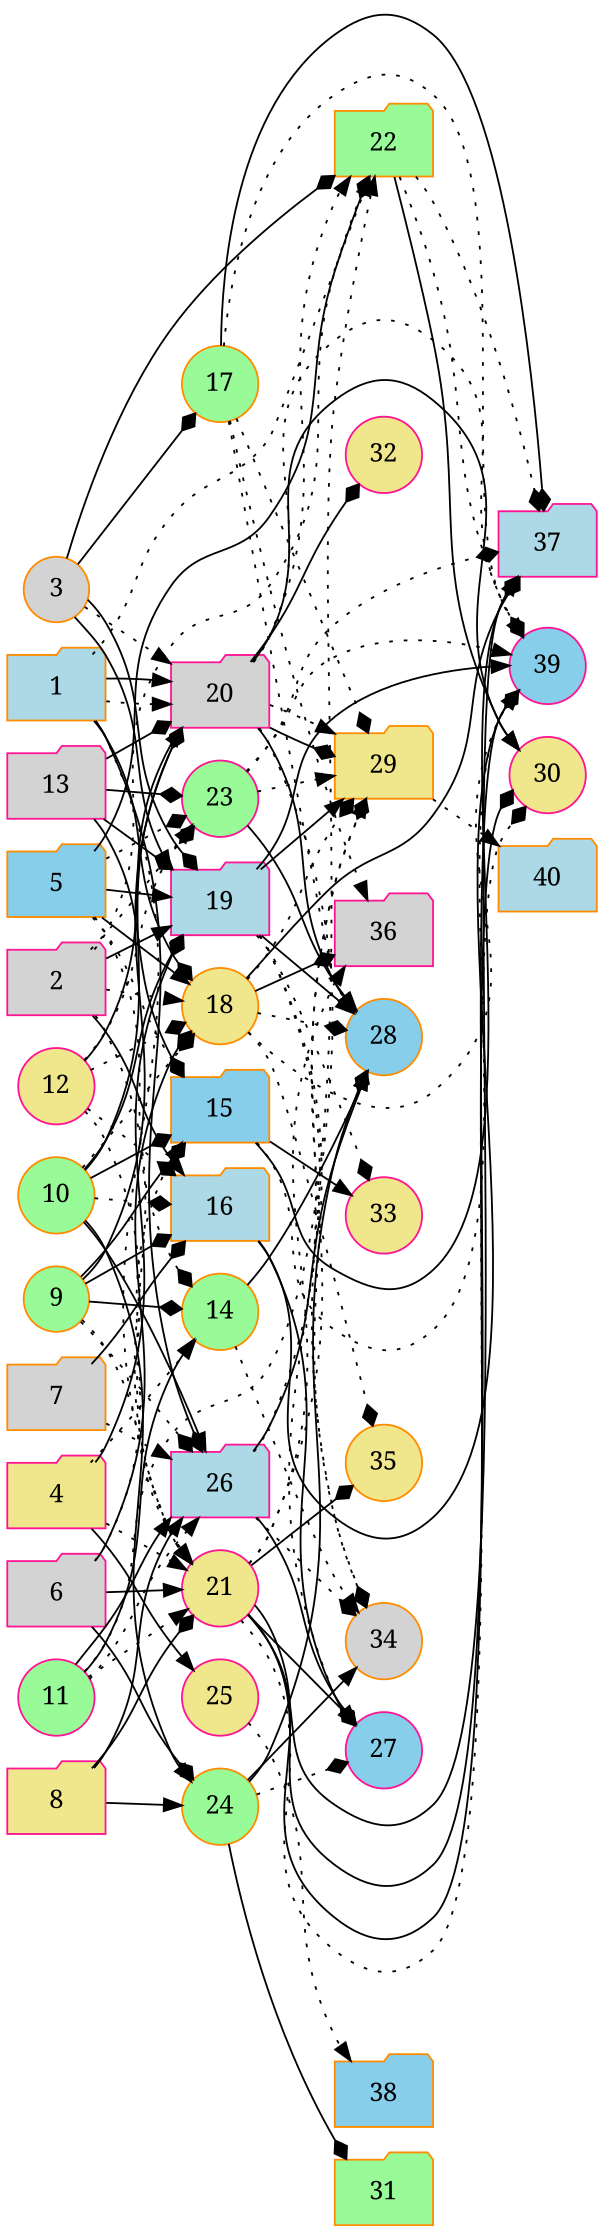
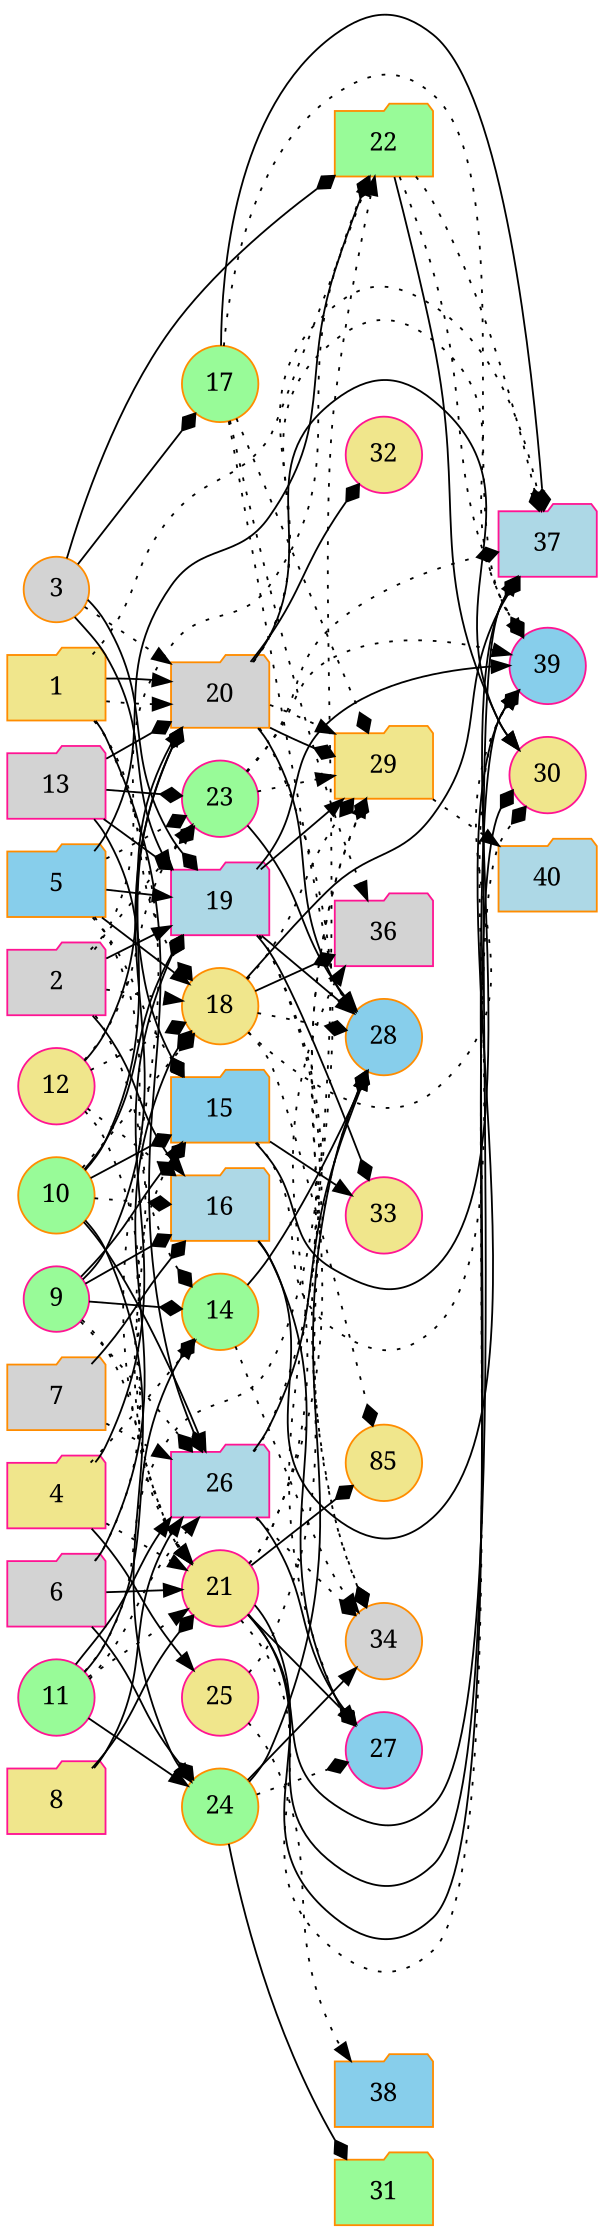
(301, 404) -> (374, 287)
(56, 688) -> (56, 688)
(220, 695) -> (220, 695)
(139, 841) -> (139, 841)
(315, 1044) -> (315, 1044)
(56, 1299) -> (56, 1299)
none -> (315, 1386)
(384, 1463) -> (384, 1463)
(139, 1516) -> (139, 1516)
(135, 1804) -> (131, 1747)
